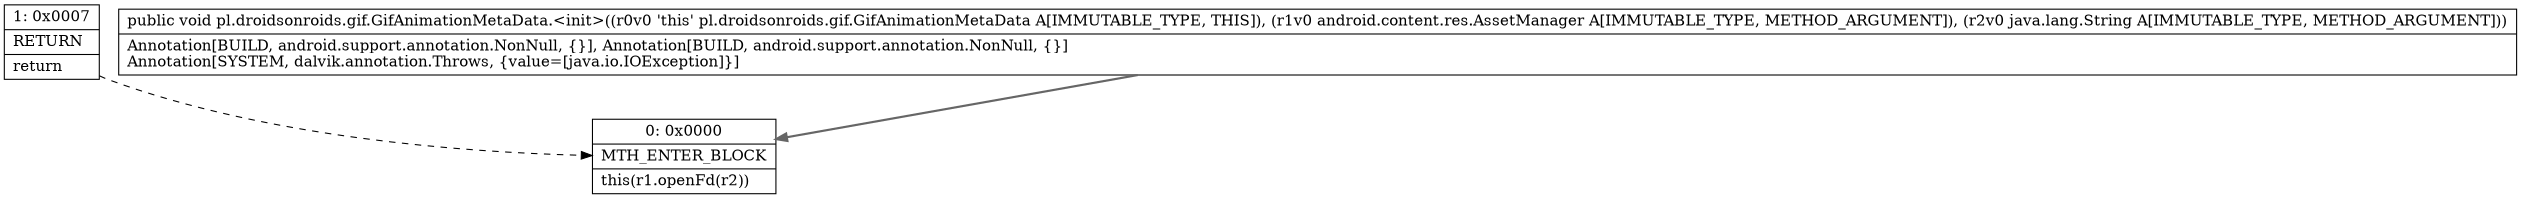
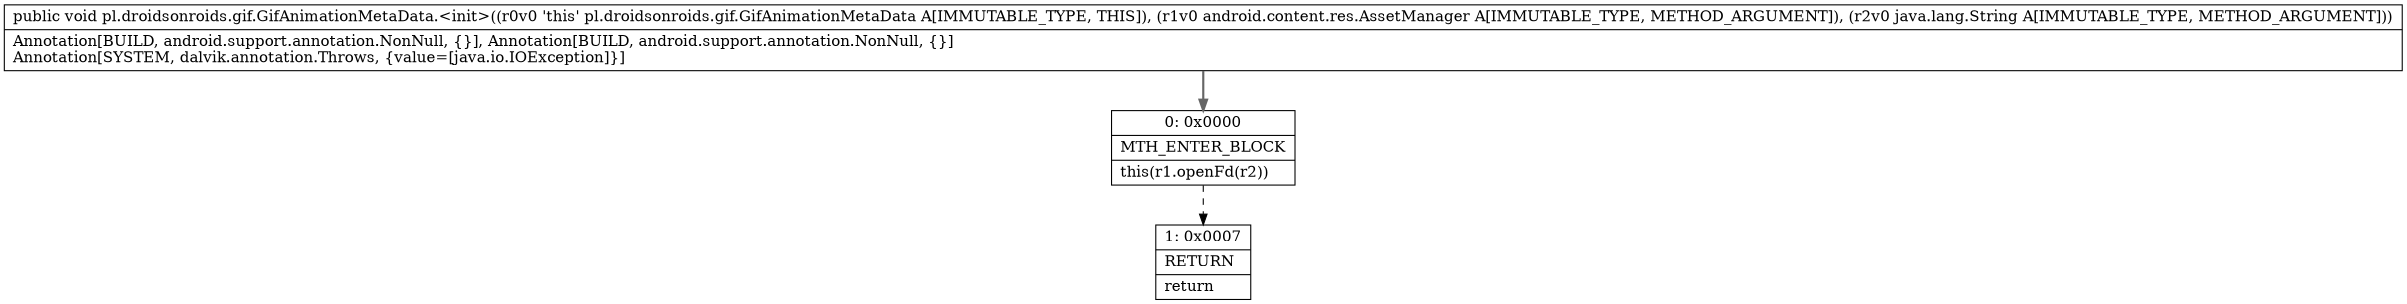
(337, 134) -> (1203, 200)
